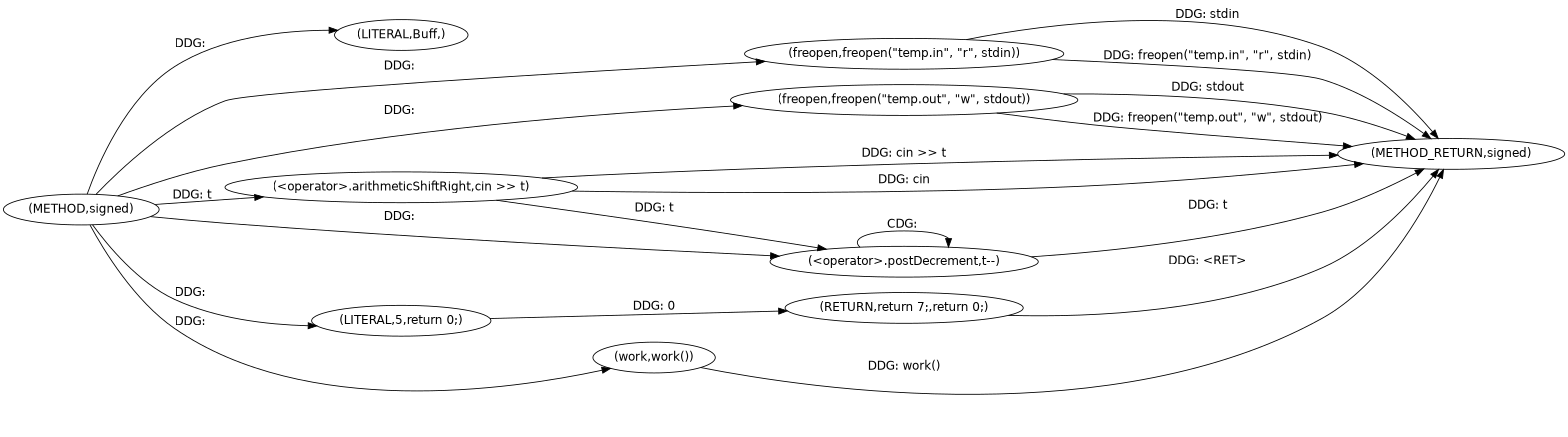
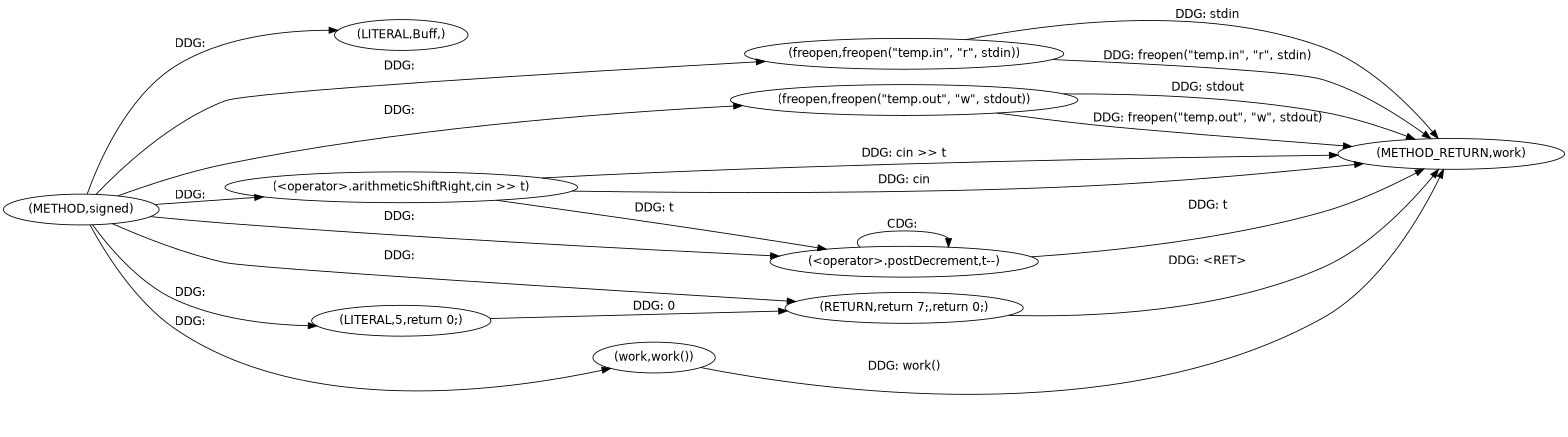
(1451, 154) -> (1451, 154)
(192, 195) -> (192, 195)
none -> (446, 280)
